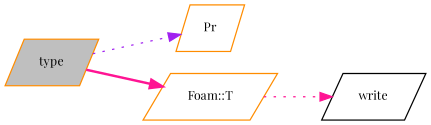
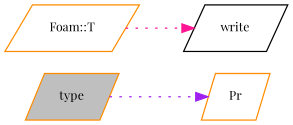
(118, 77) -> none
